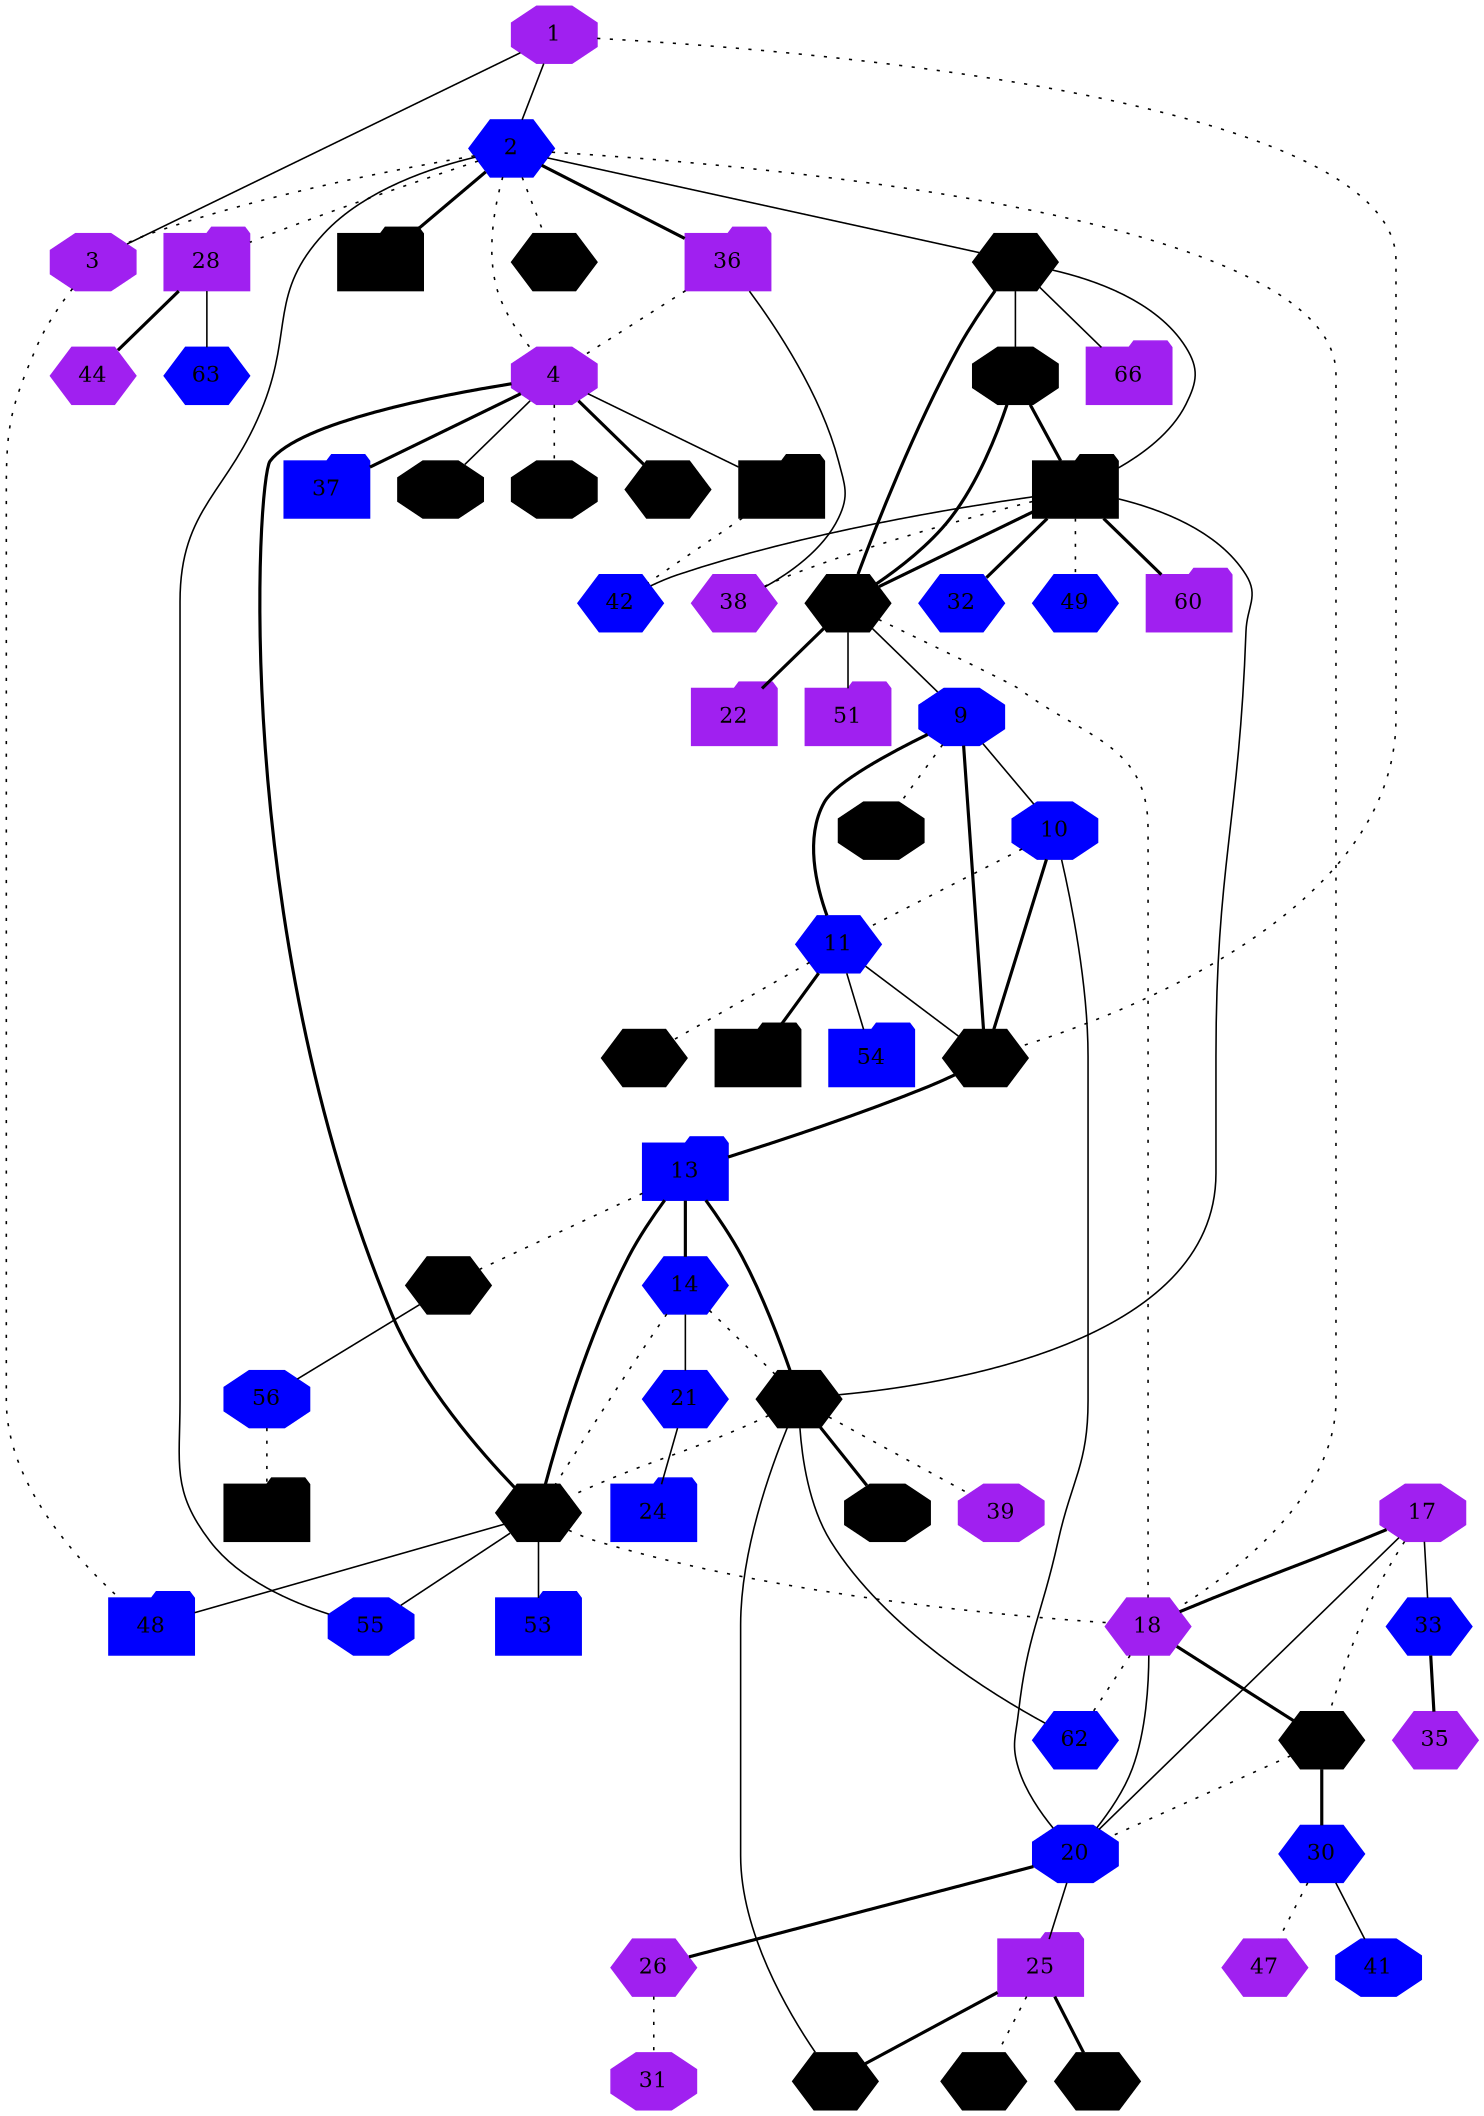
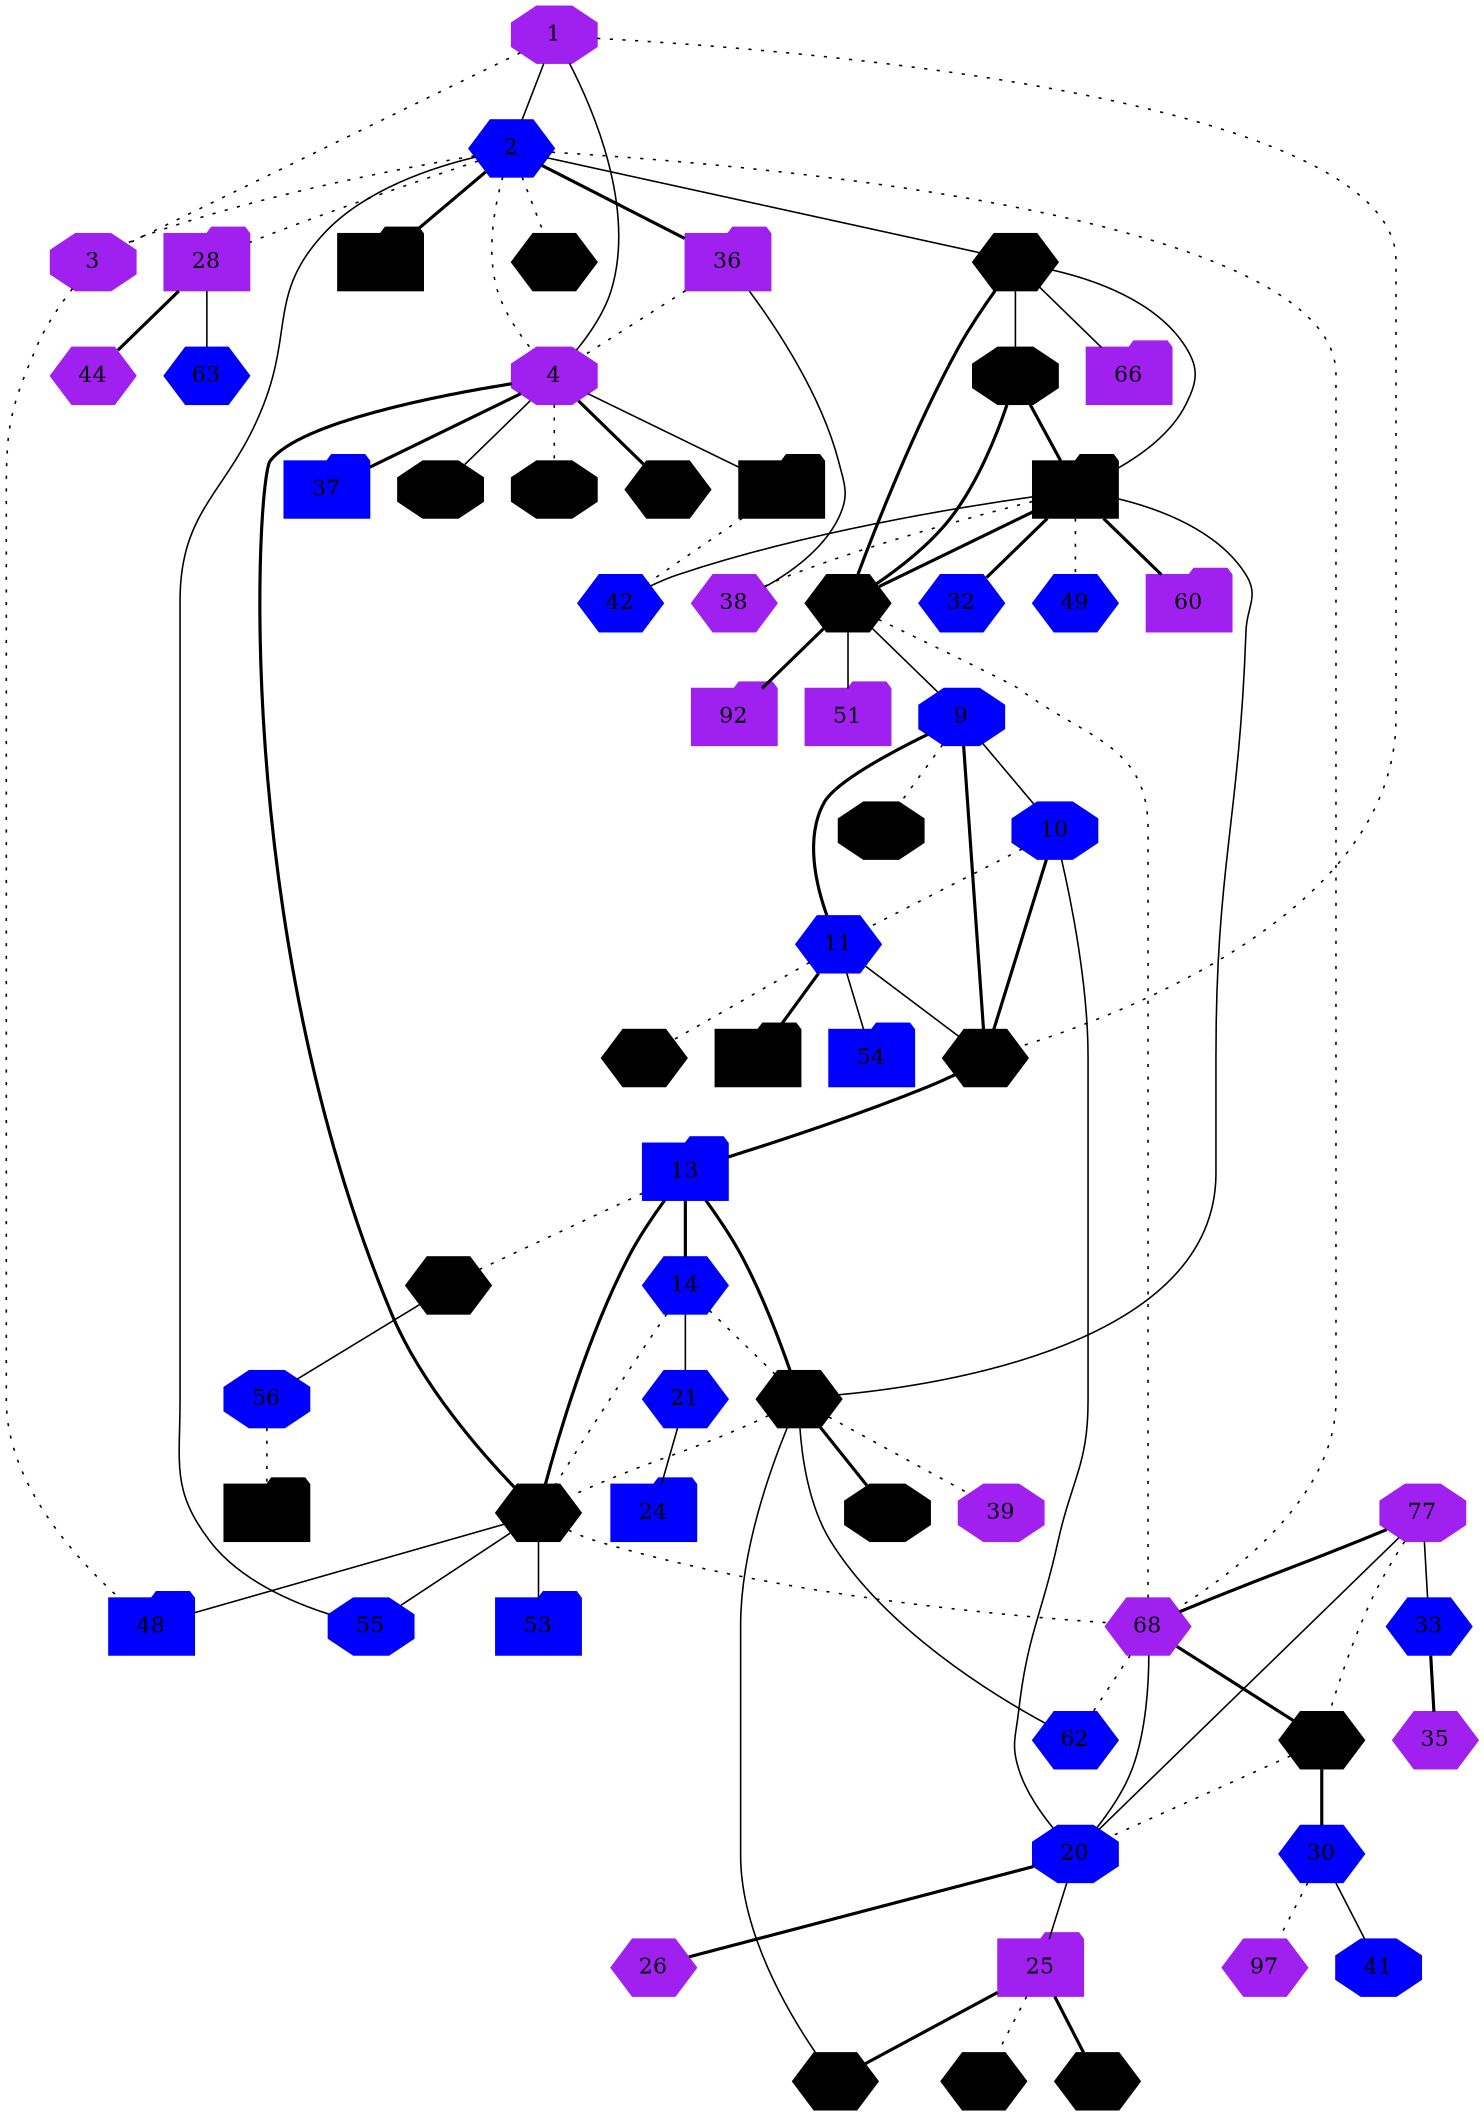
(324, 148) -> (324, 148)
none -> (617, 215)
(734, 717) -> (734, 717)
(1423, 1513) -> (1423, 1513)
(1148, 1627) -> (1148, 1627)
(1265, 1968) -> (1265, 1968)
(654, 2081) -> none
